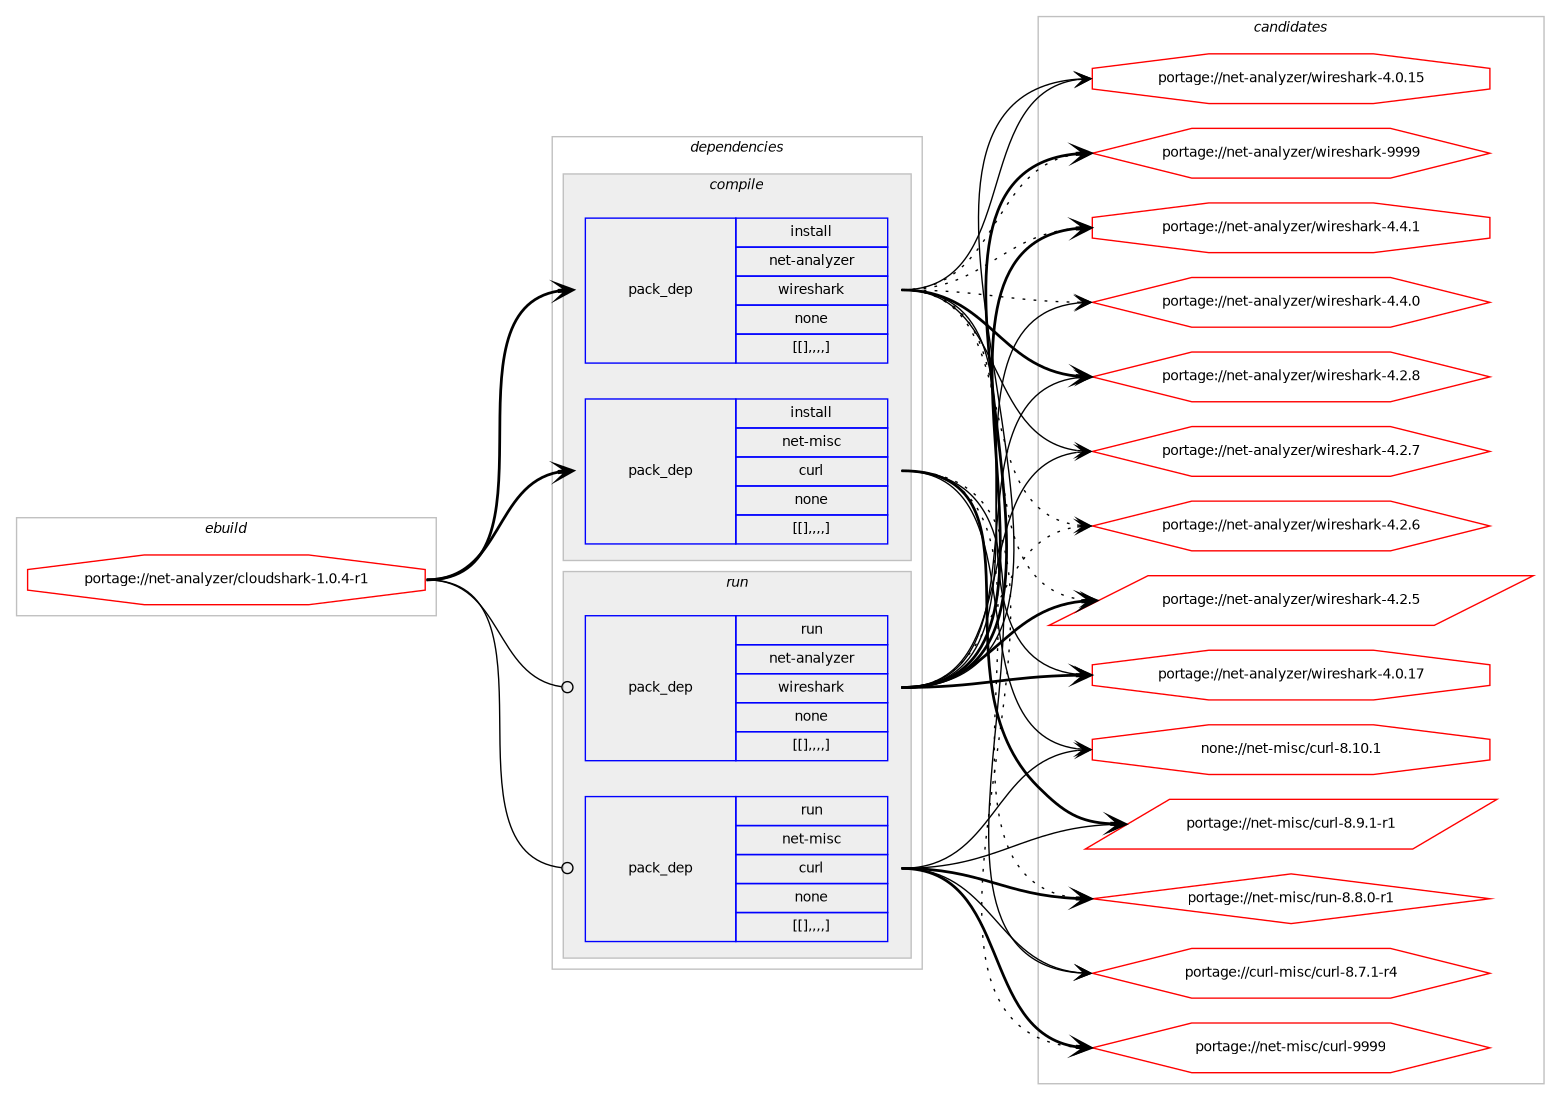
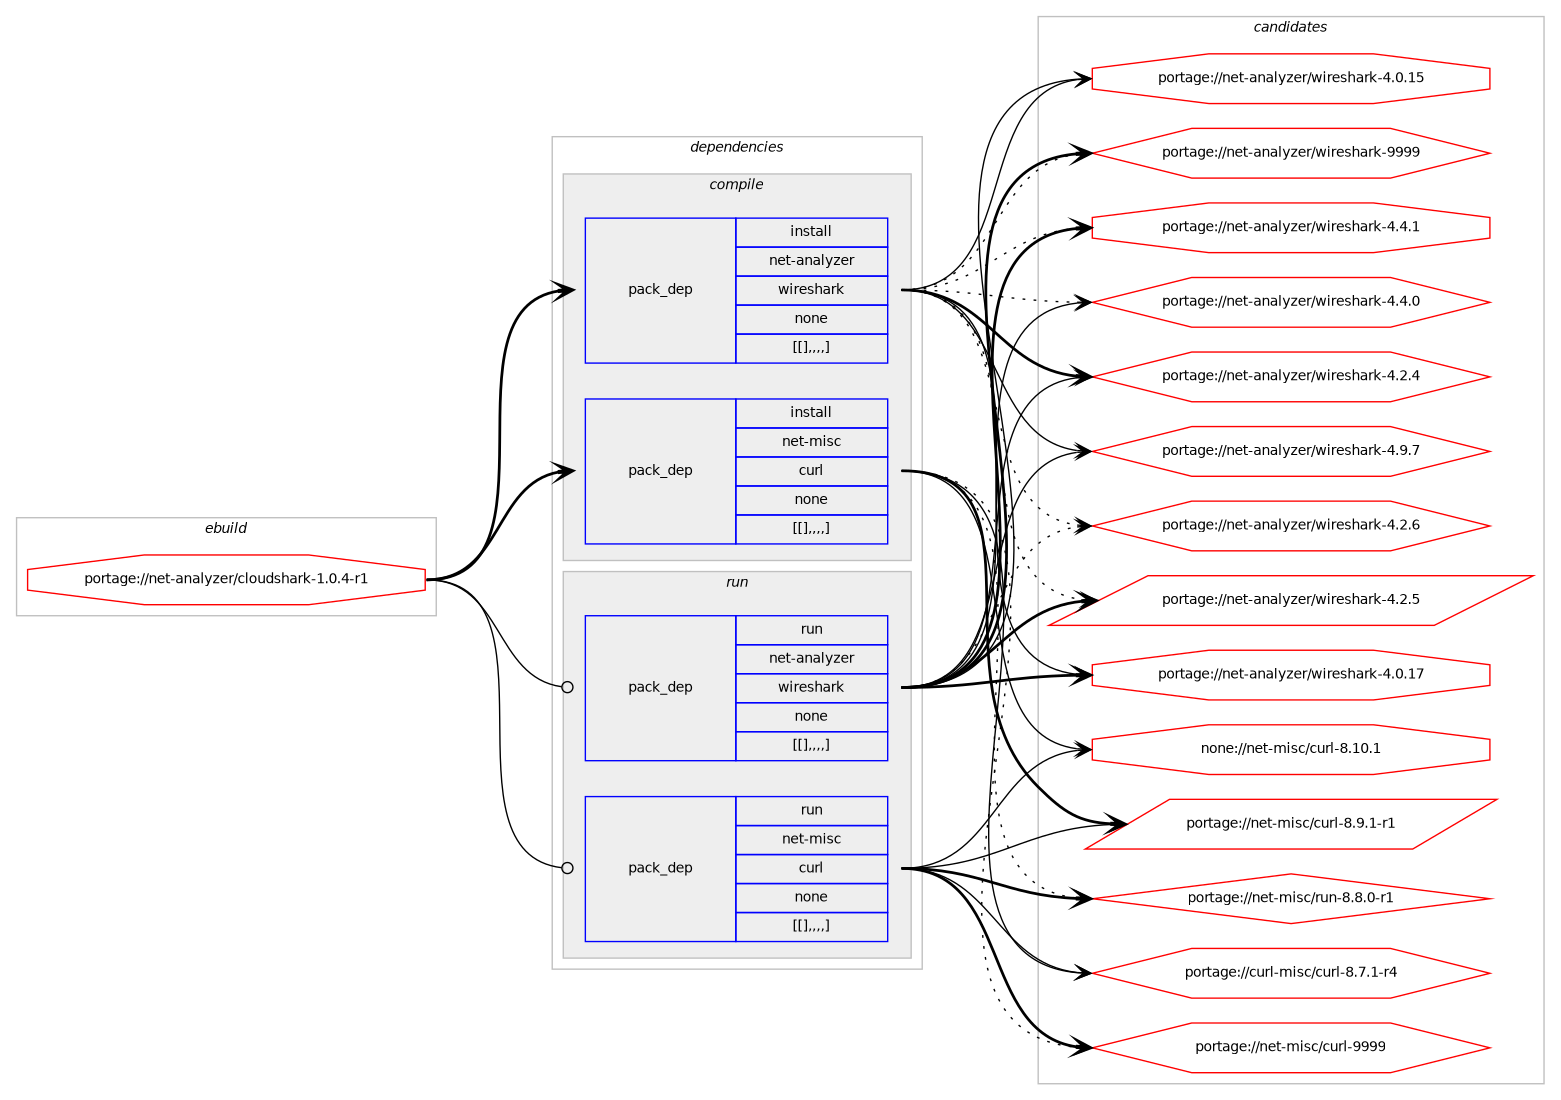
(1291, 377) -> (1291, 377)
(1291, 451) -> (1291, 451)
